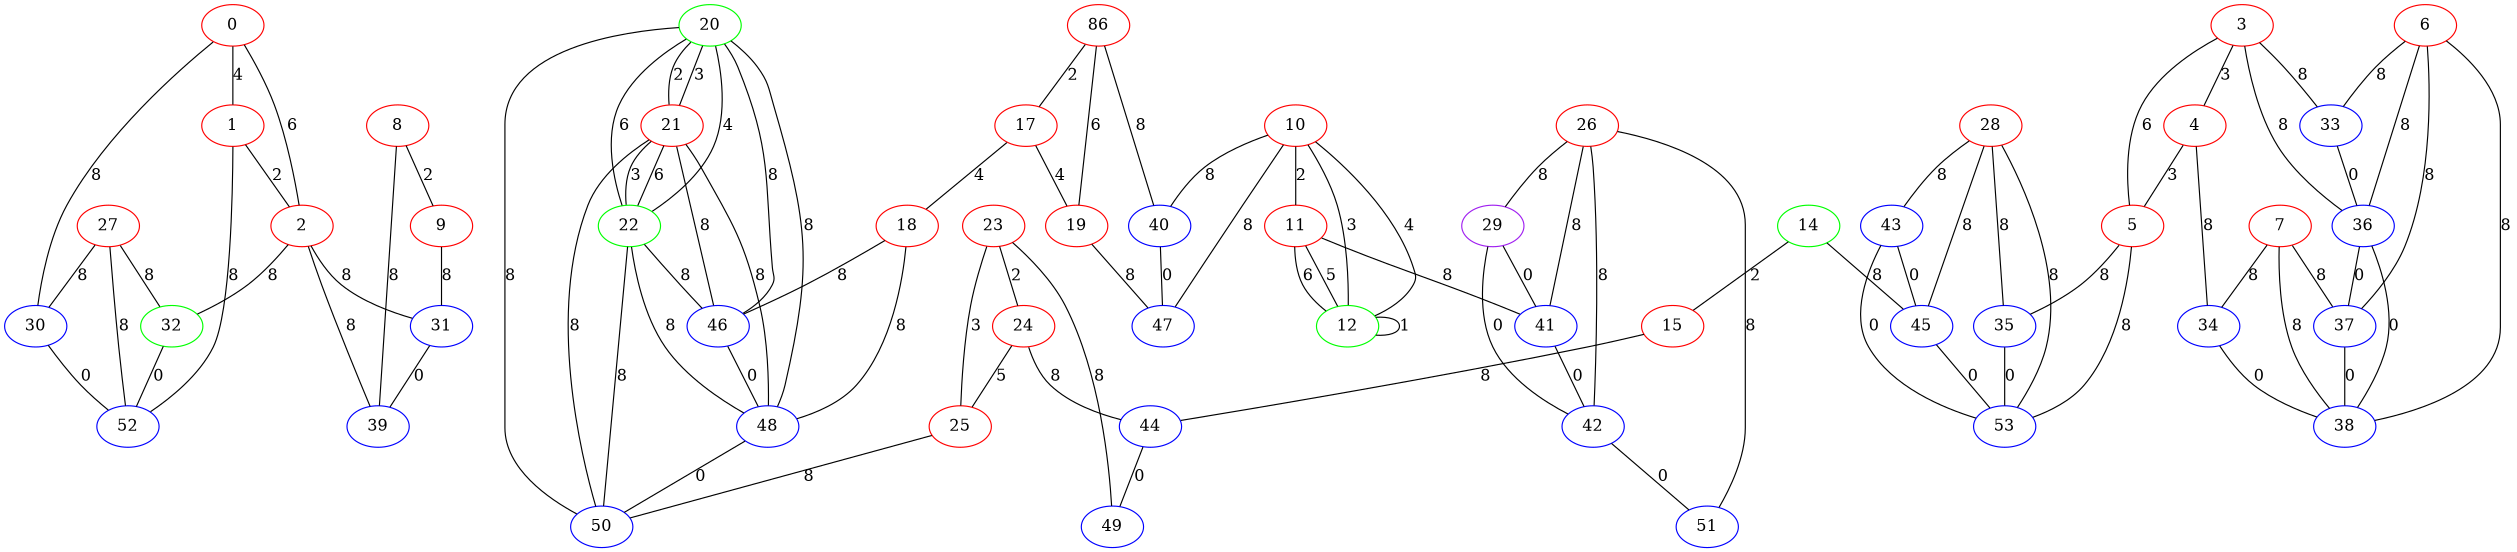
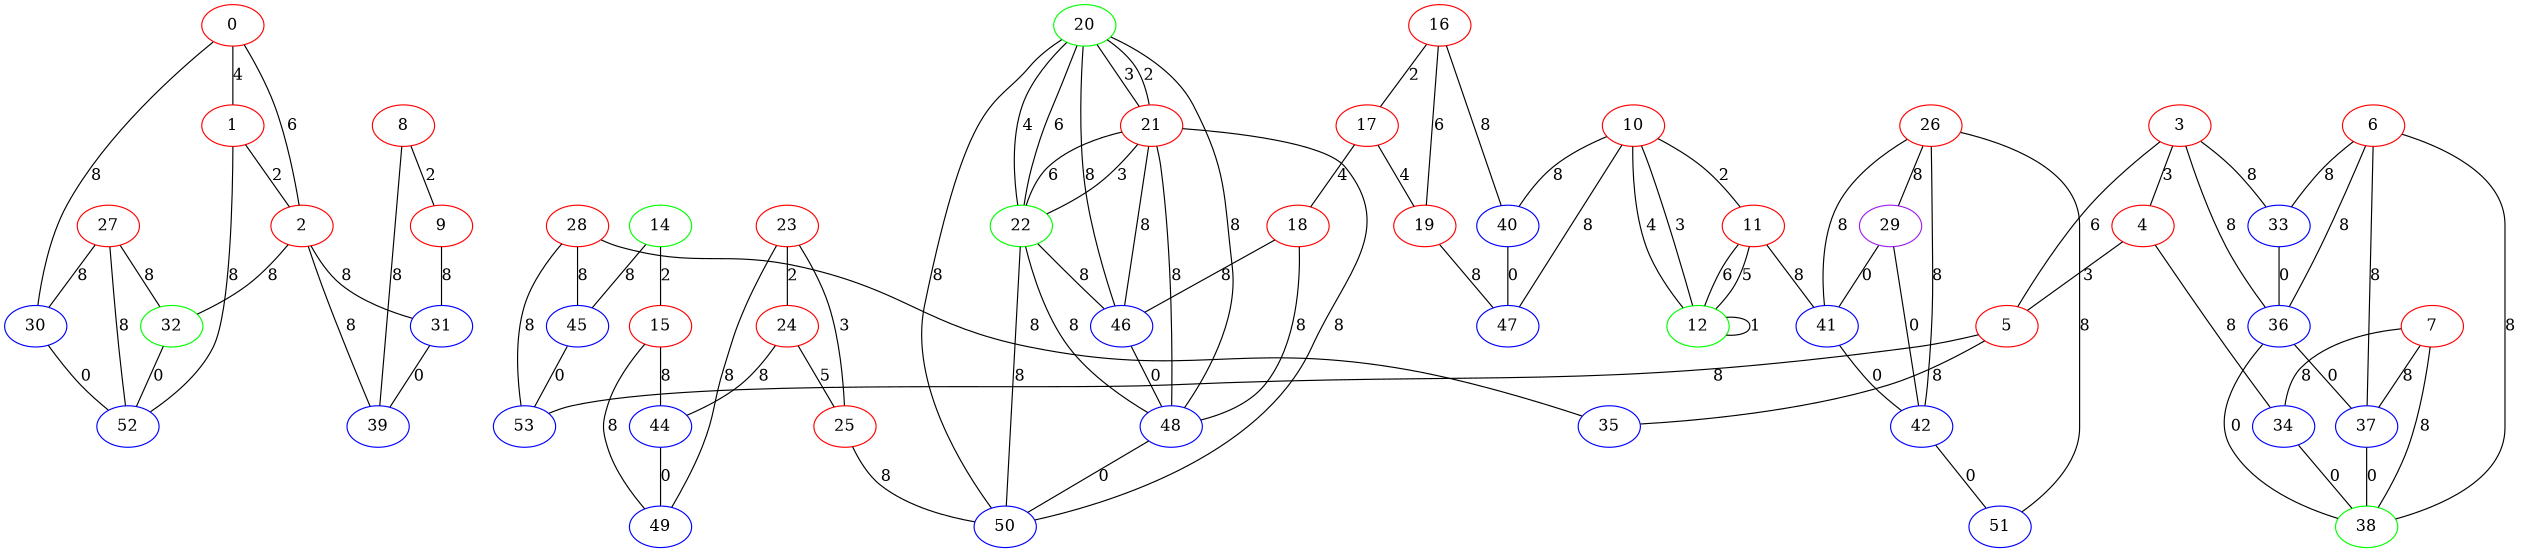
(1099, 25) -> (1440, 25)
(1892, 226) -> none
(2005, 376) -> none
none -> (603, 427)
(2345, 427) -> (2367, 527)
